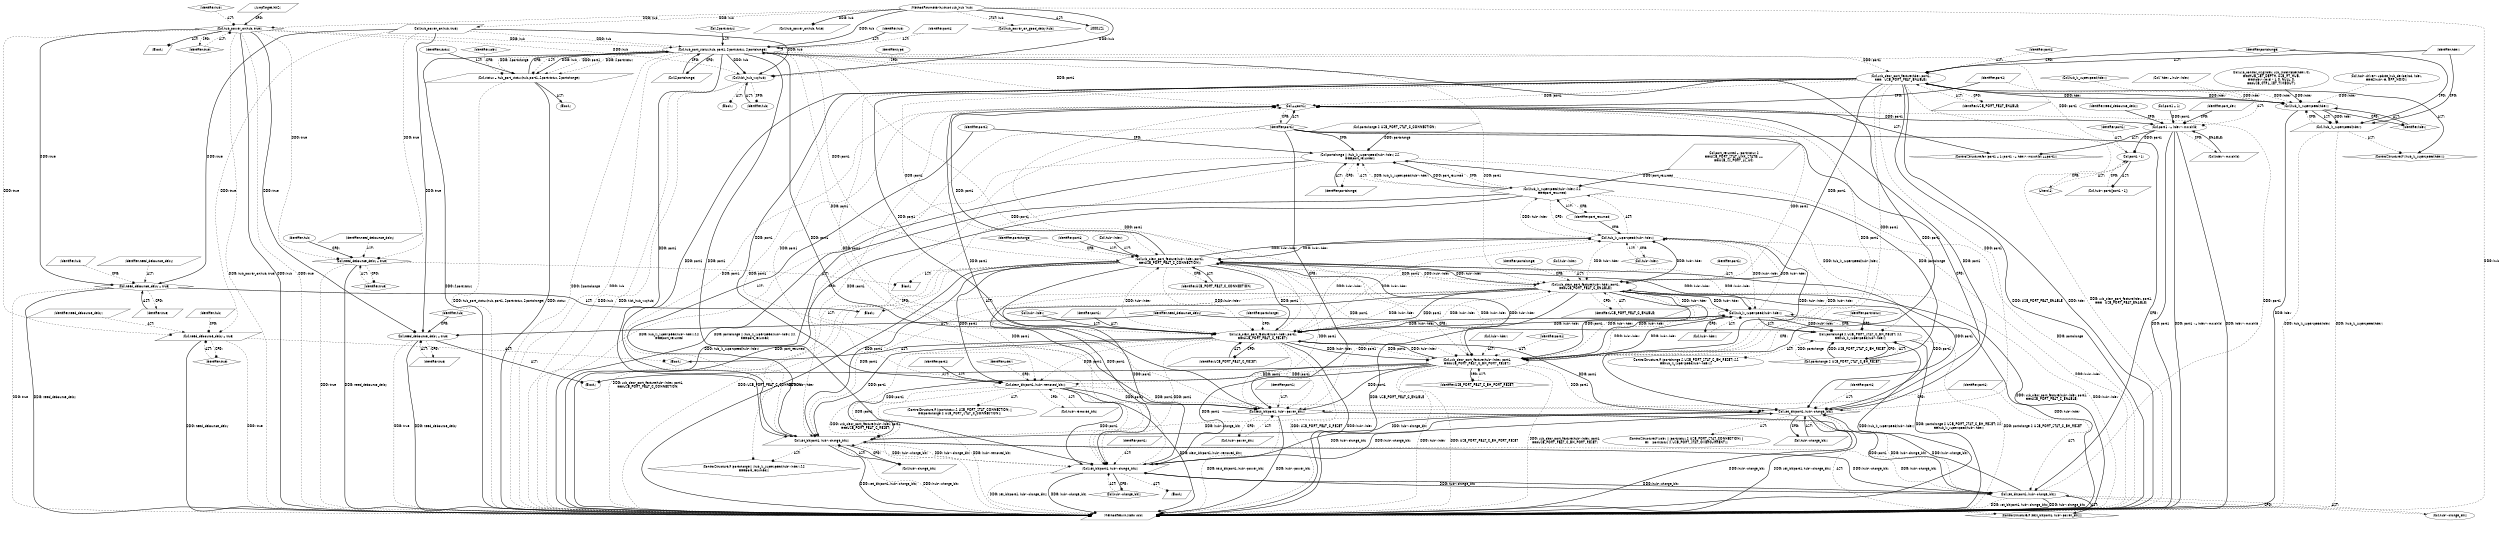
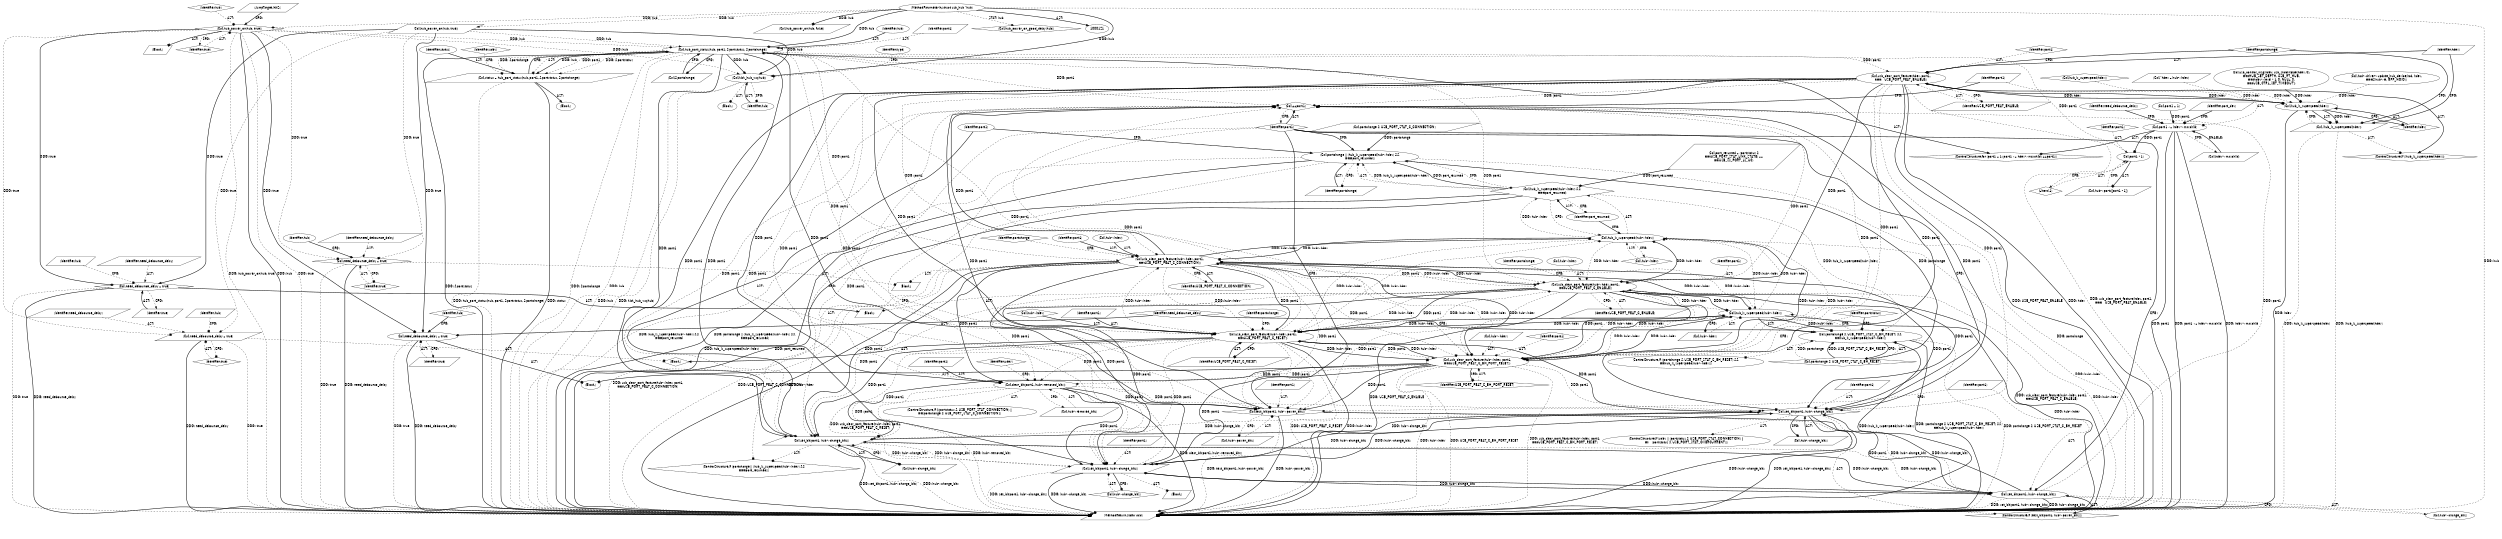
(723, 29) -> none
(1900, 119) -> none
